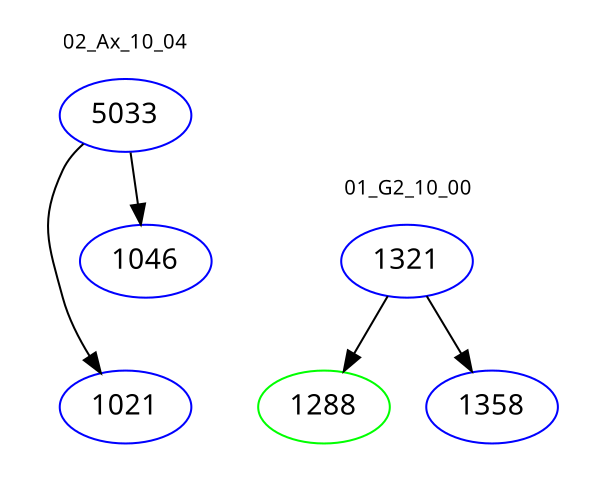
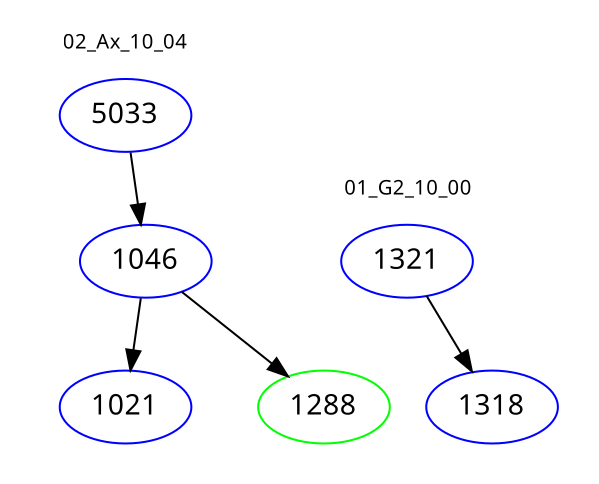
(50, 249) -> (137, 324)
(371, 325) -> (213, 317)
(492, 407) -> (492, 407)
